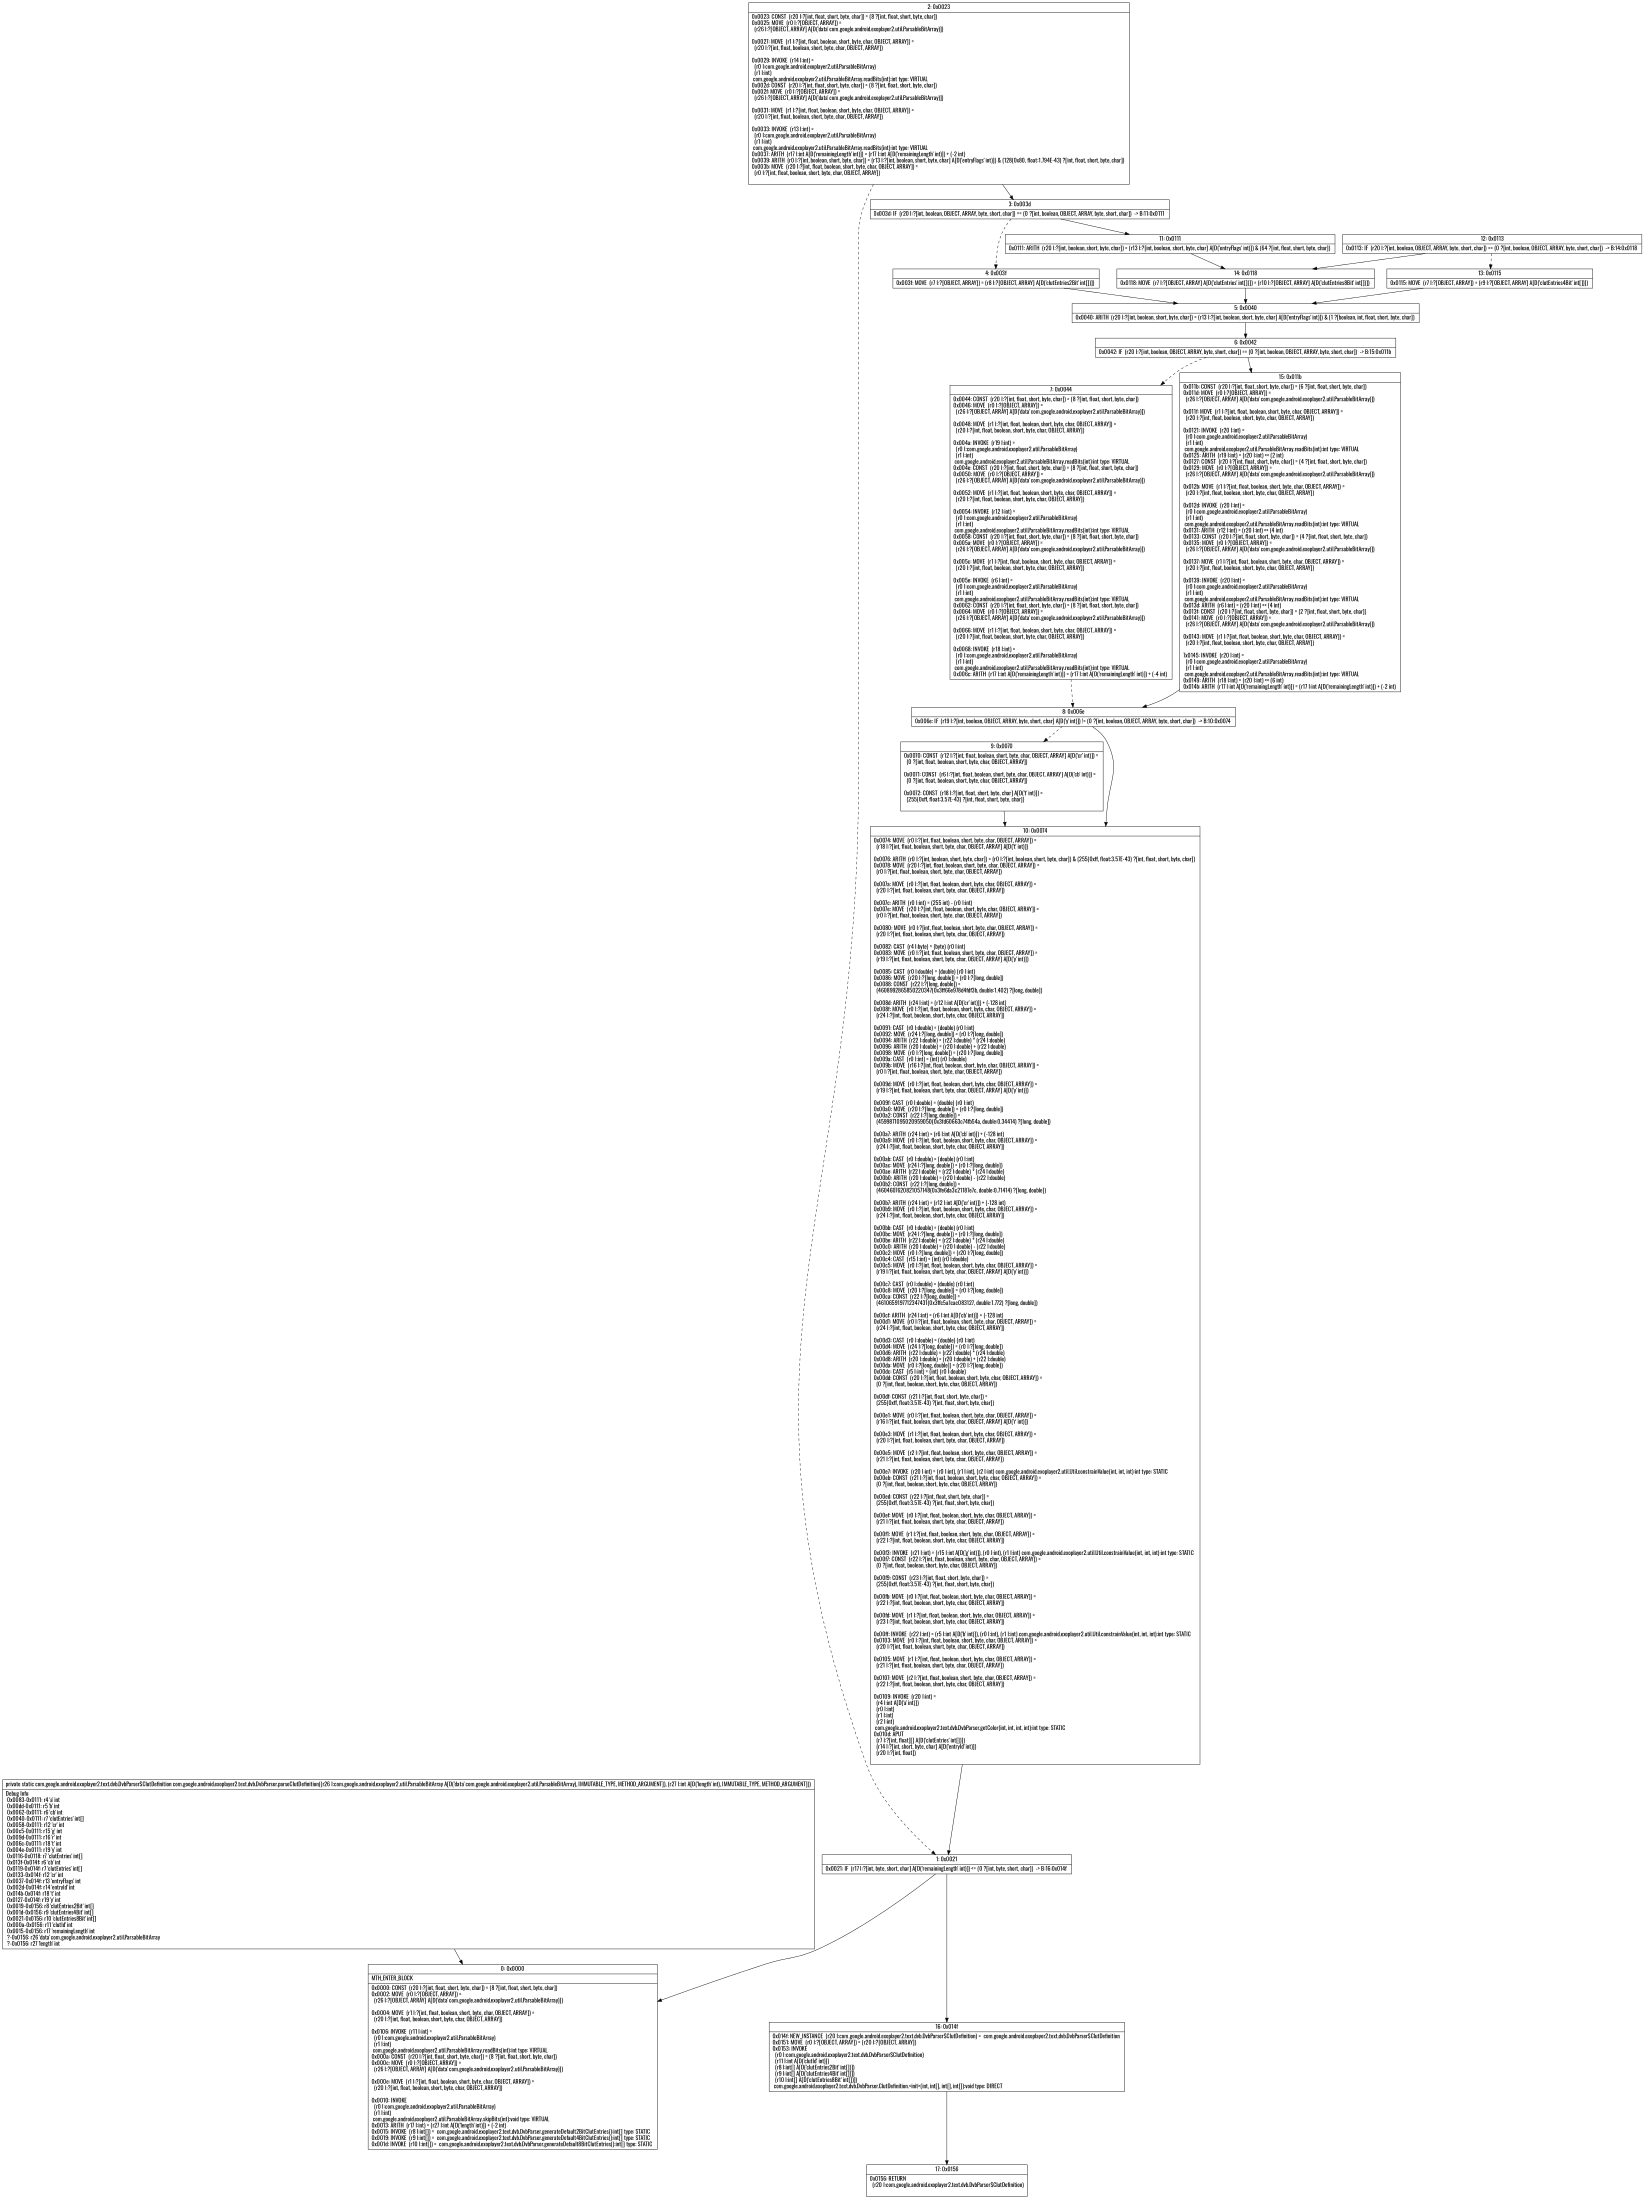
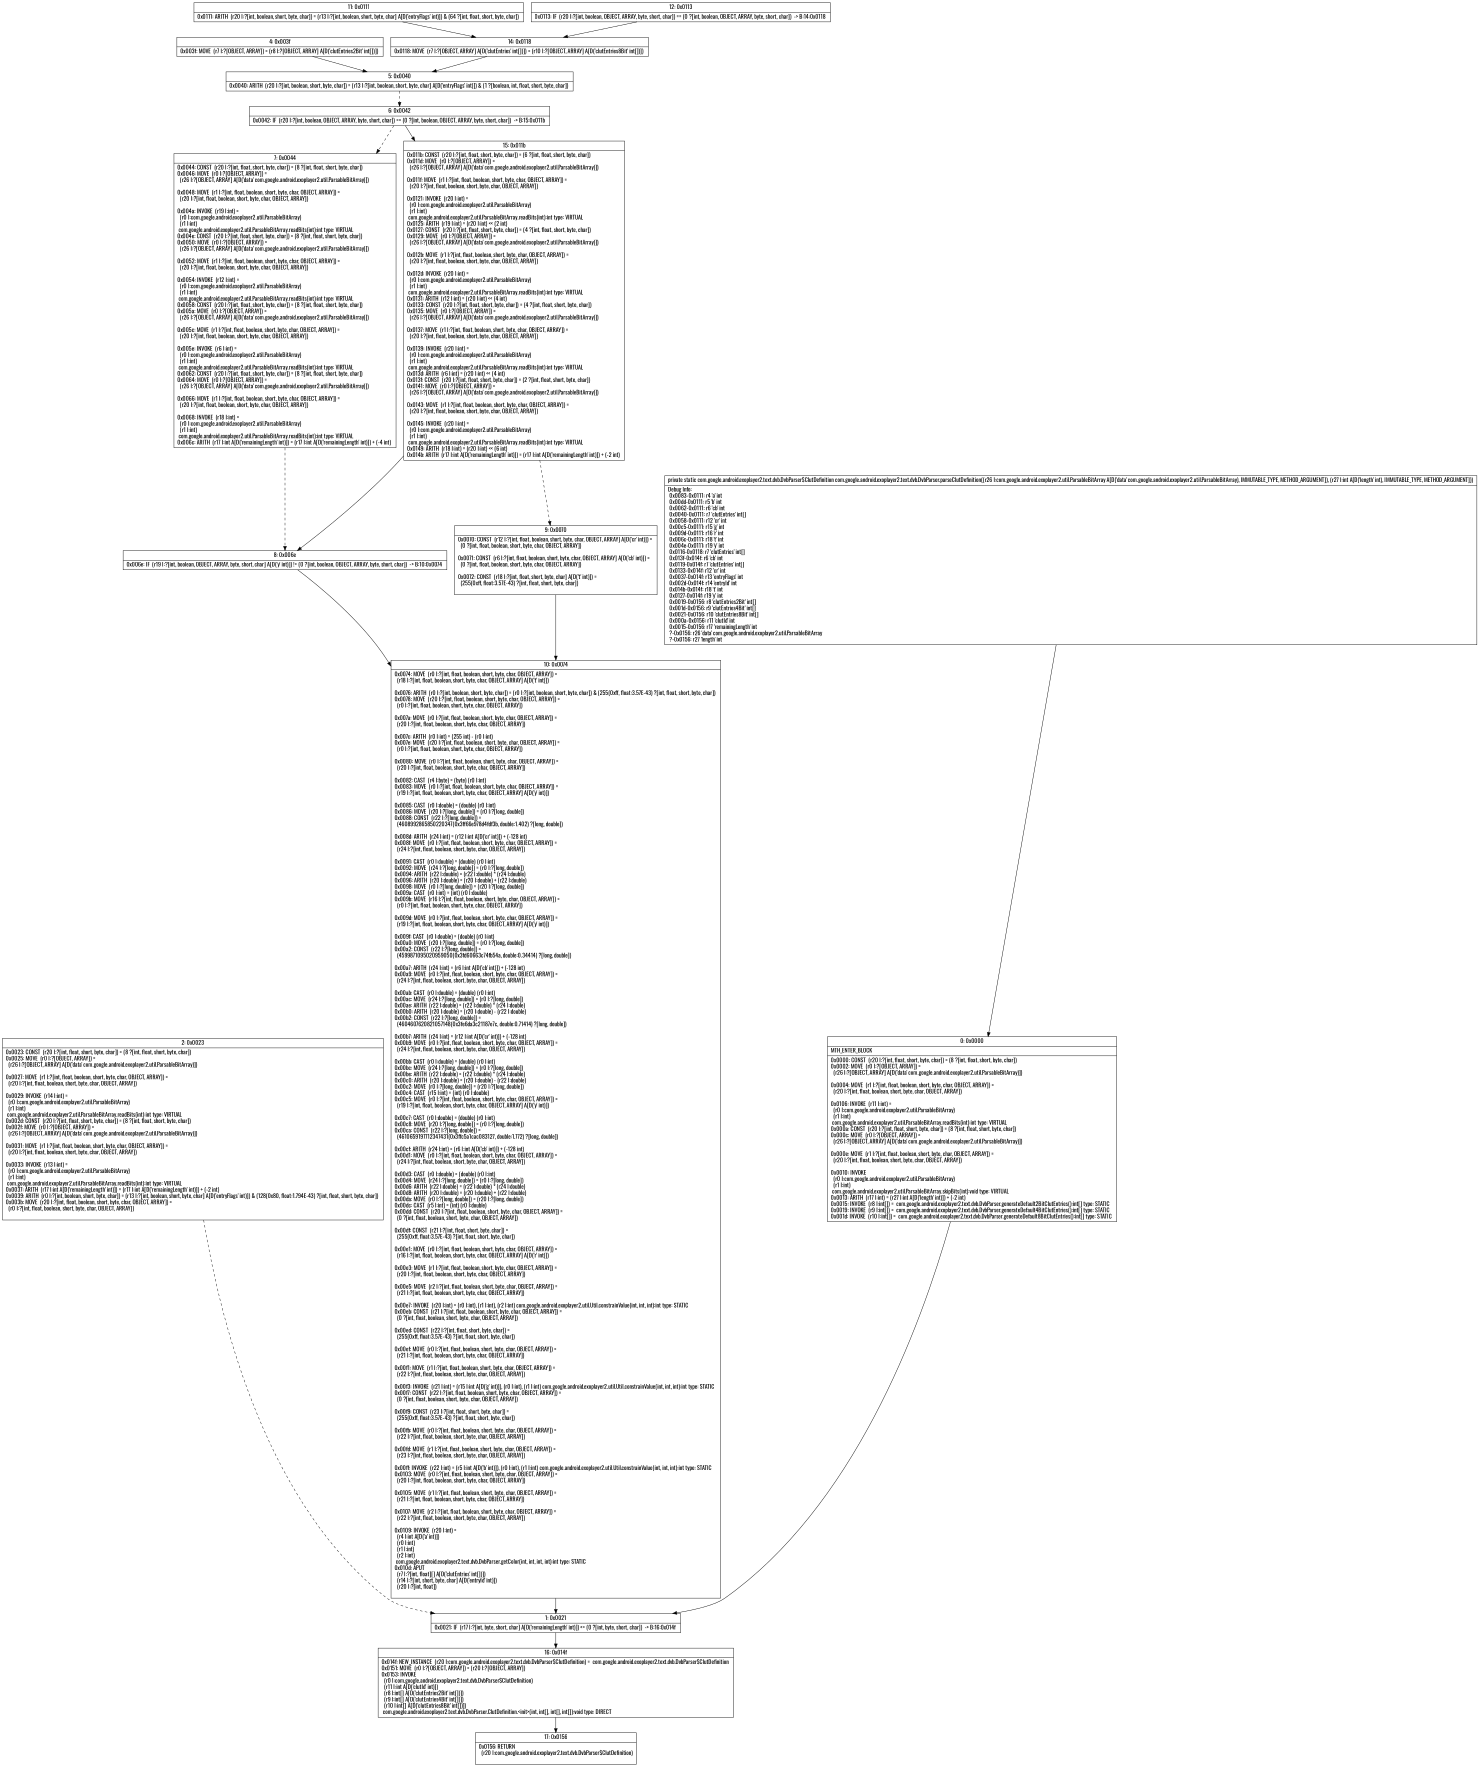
(1020, 209) -> none
(1490, 279) -> none
(1246, 328) -> (400, 97)
(1214, 656) -> (439, 424)
(1055, 733) -> (545, 491)
(806, 1954) -> (855, 1450)
